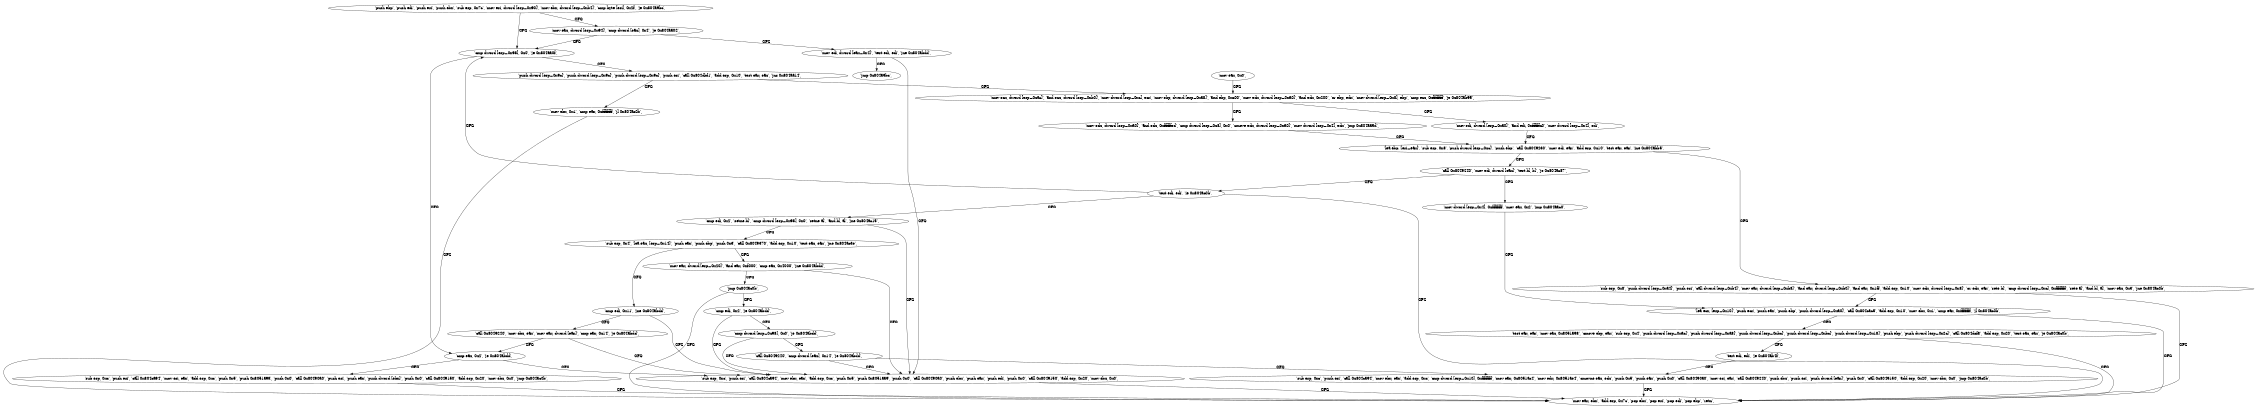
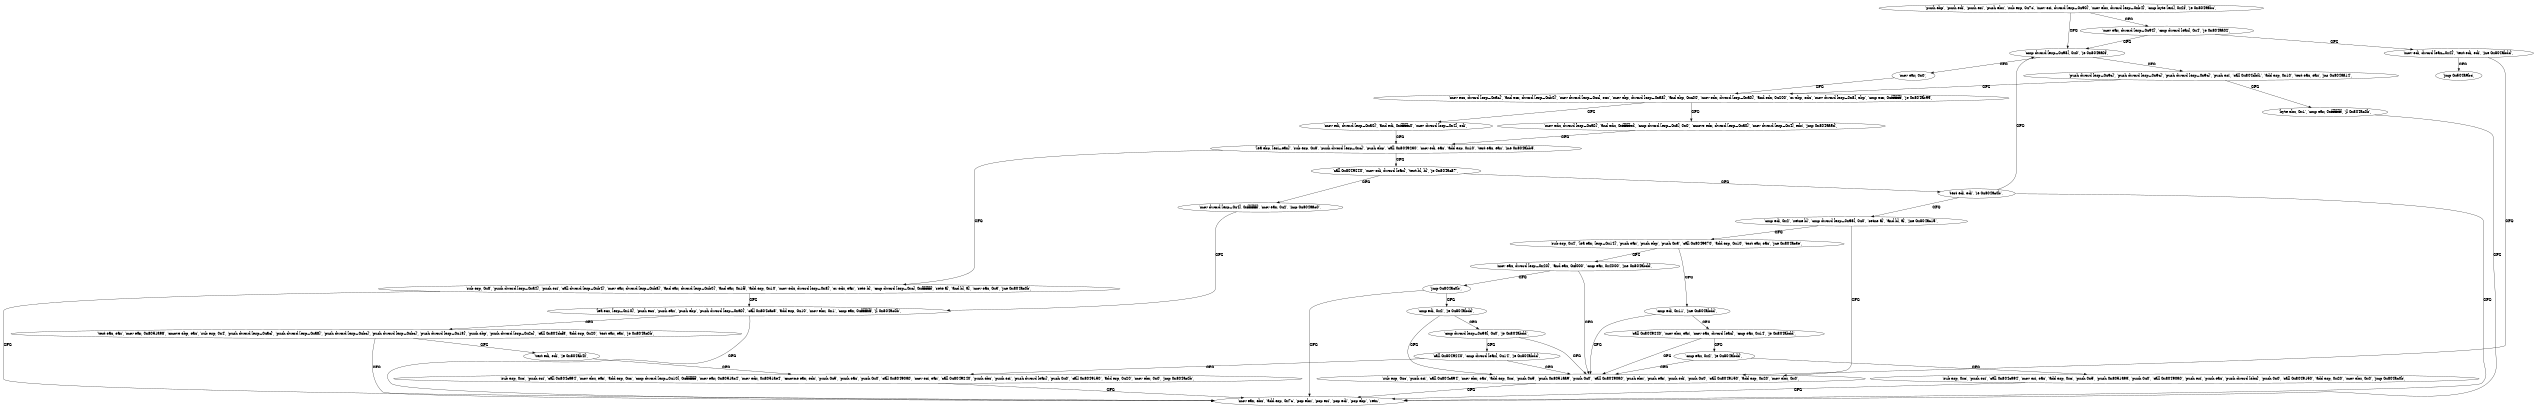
(877, 76) -> (2459, 76)
(597, 112) -> (2325, 112)
(431, 193) -> (1987, 65)
